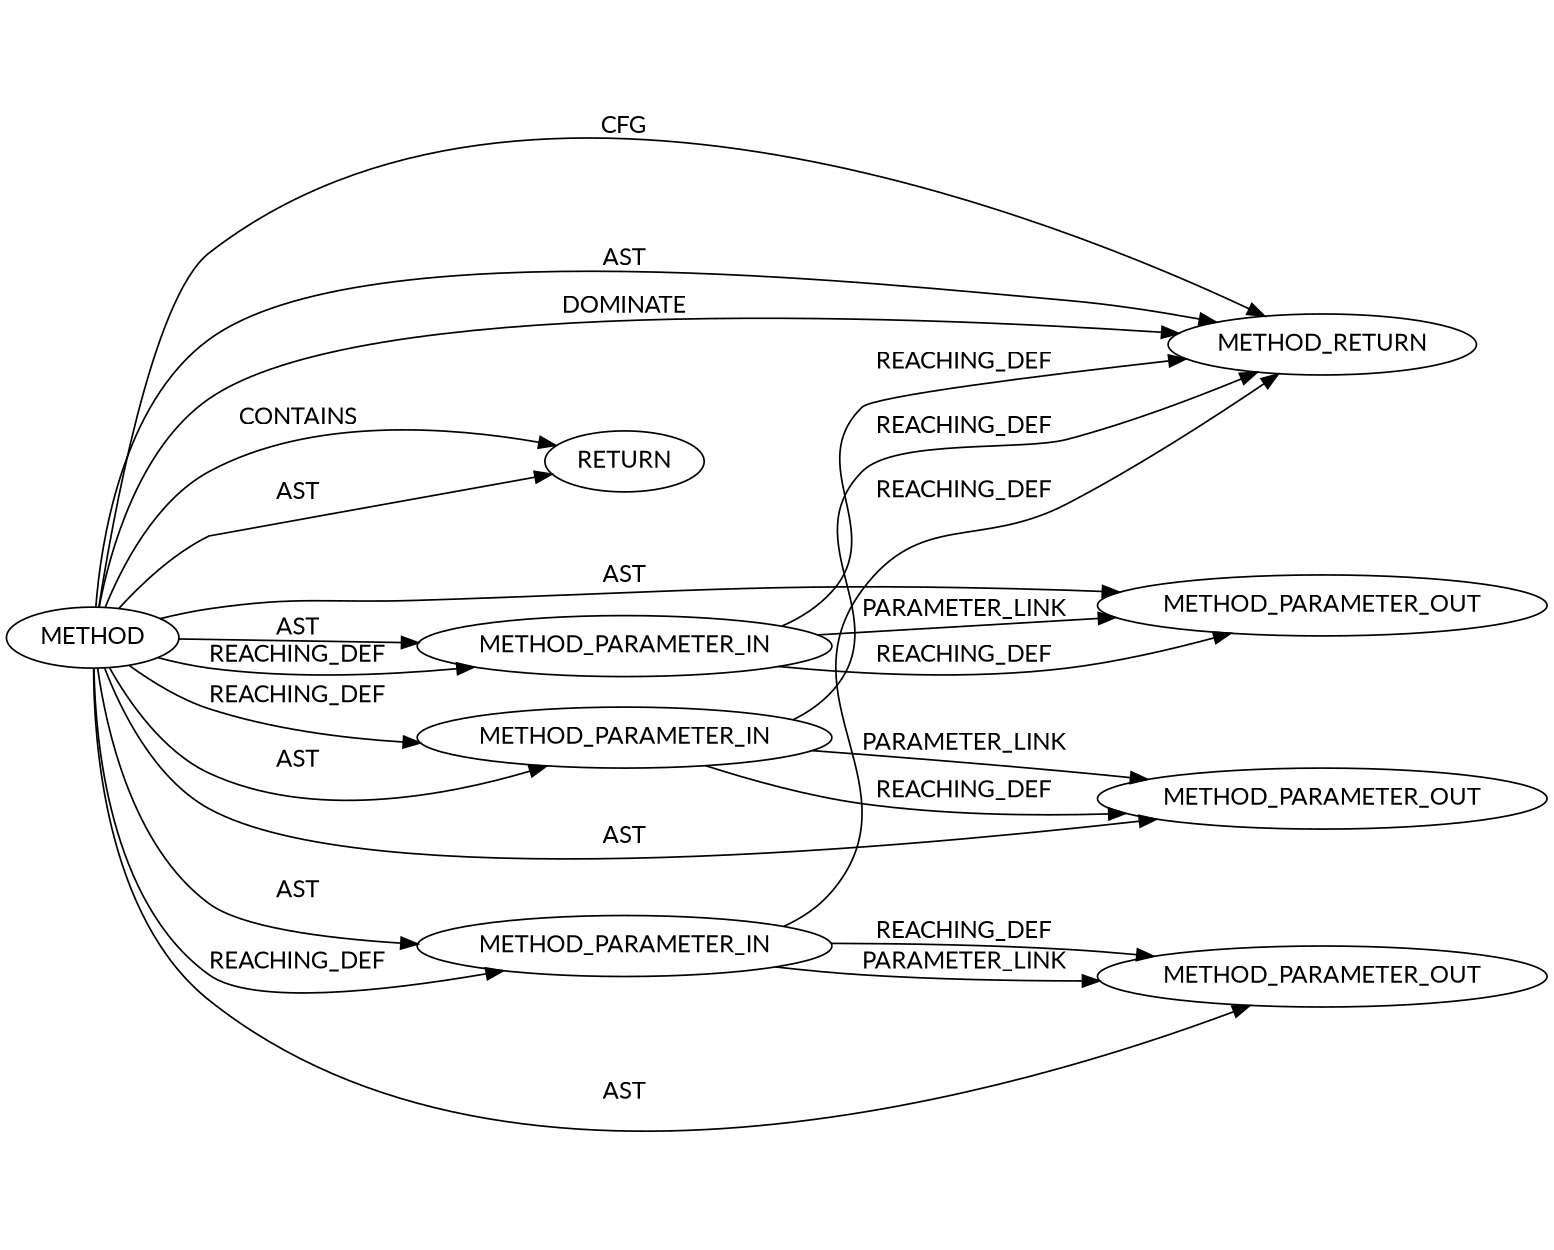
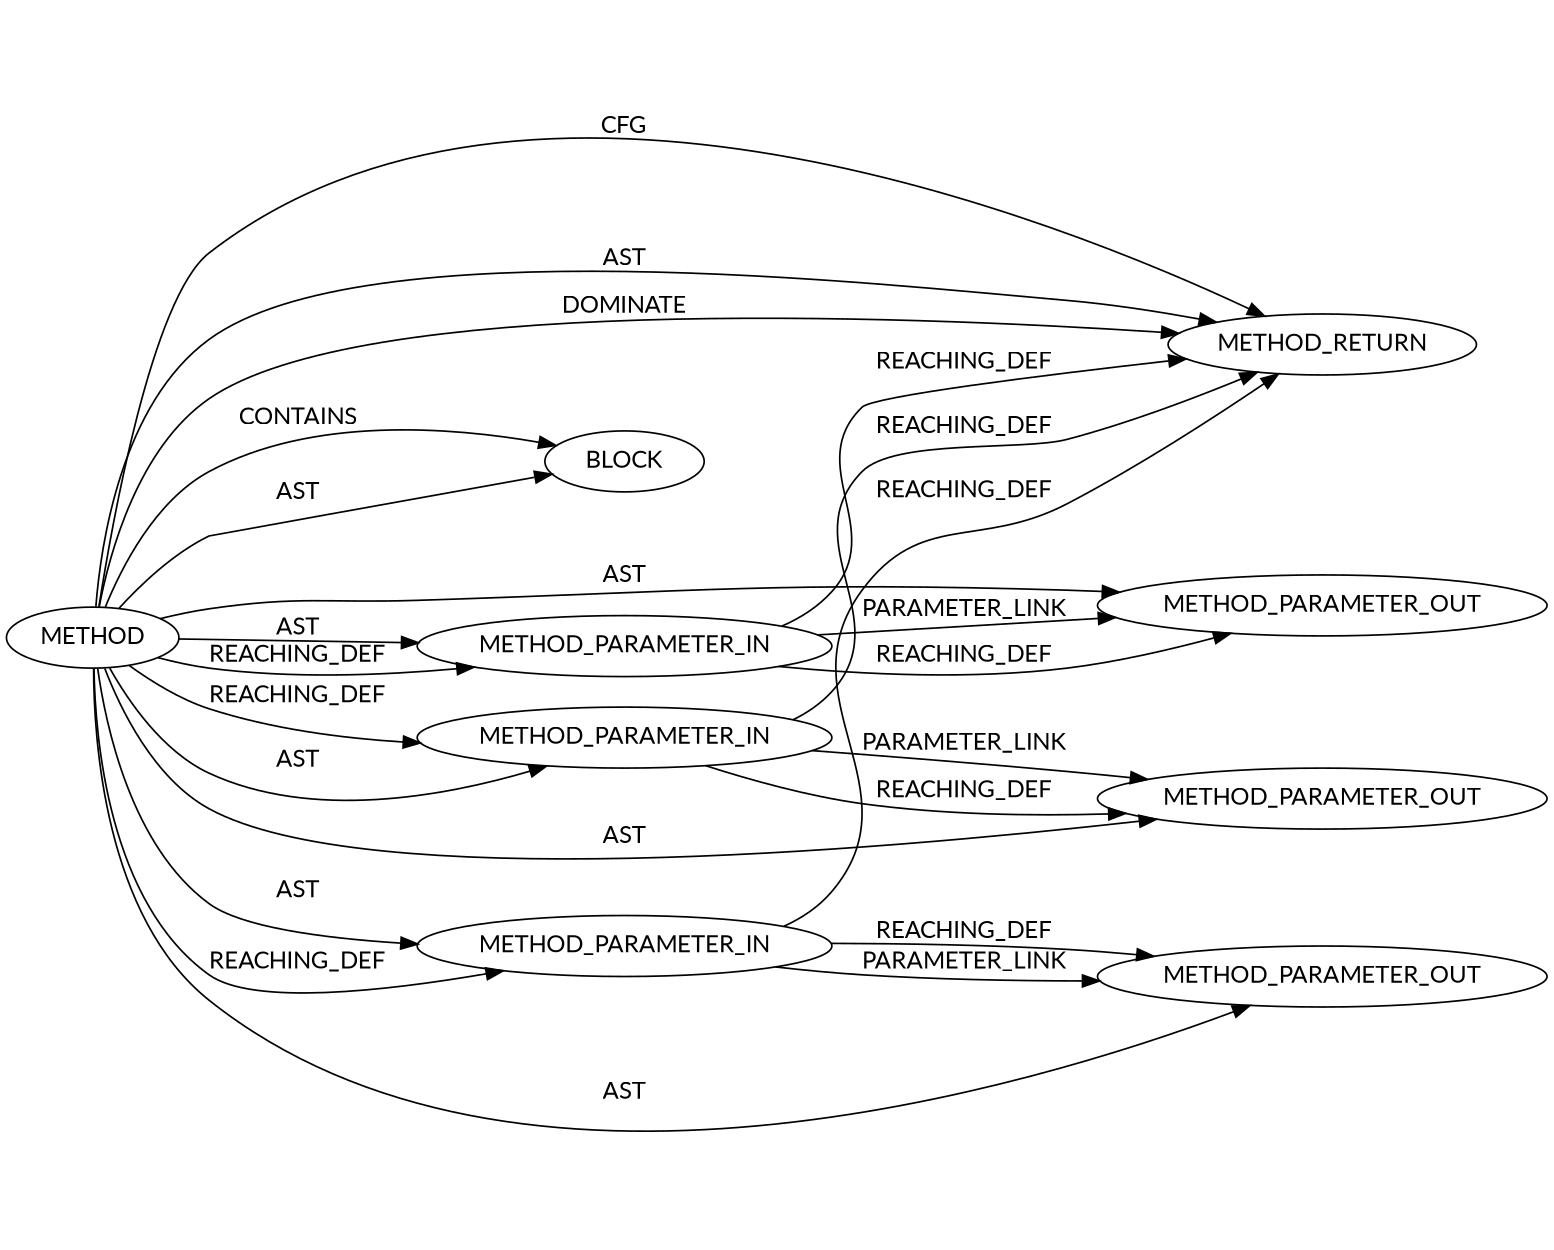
(625, 461) -> (625, 461)
